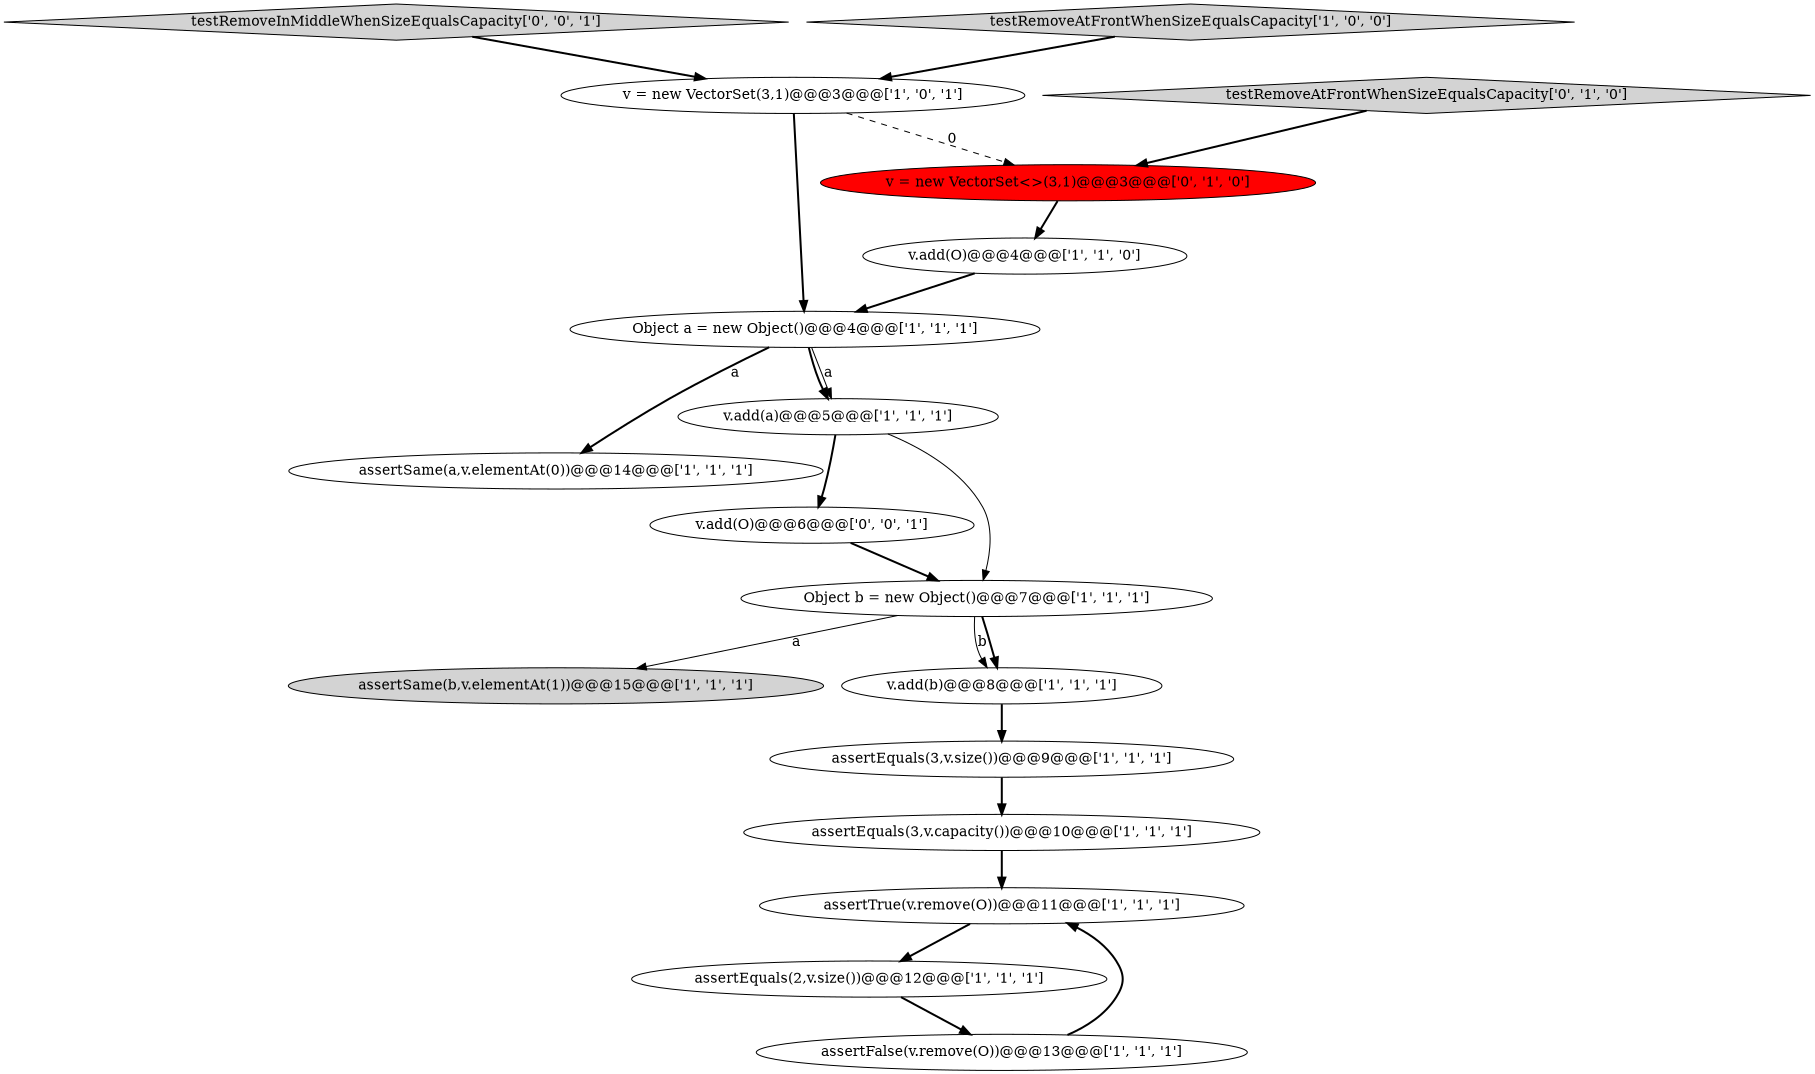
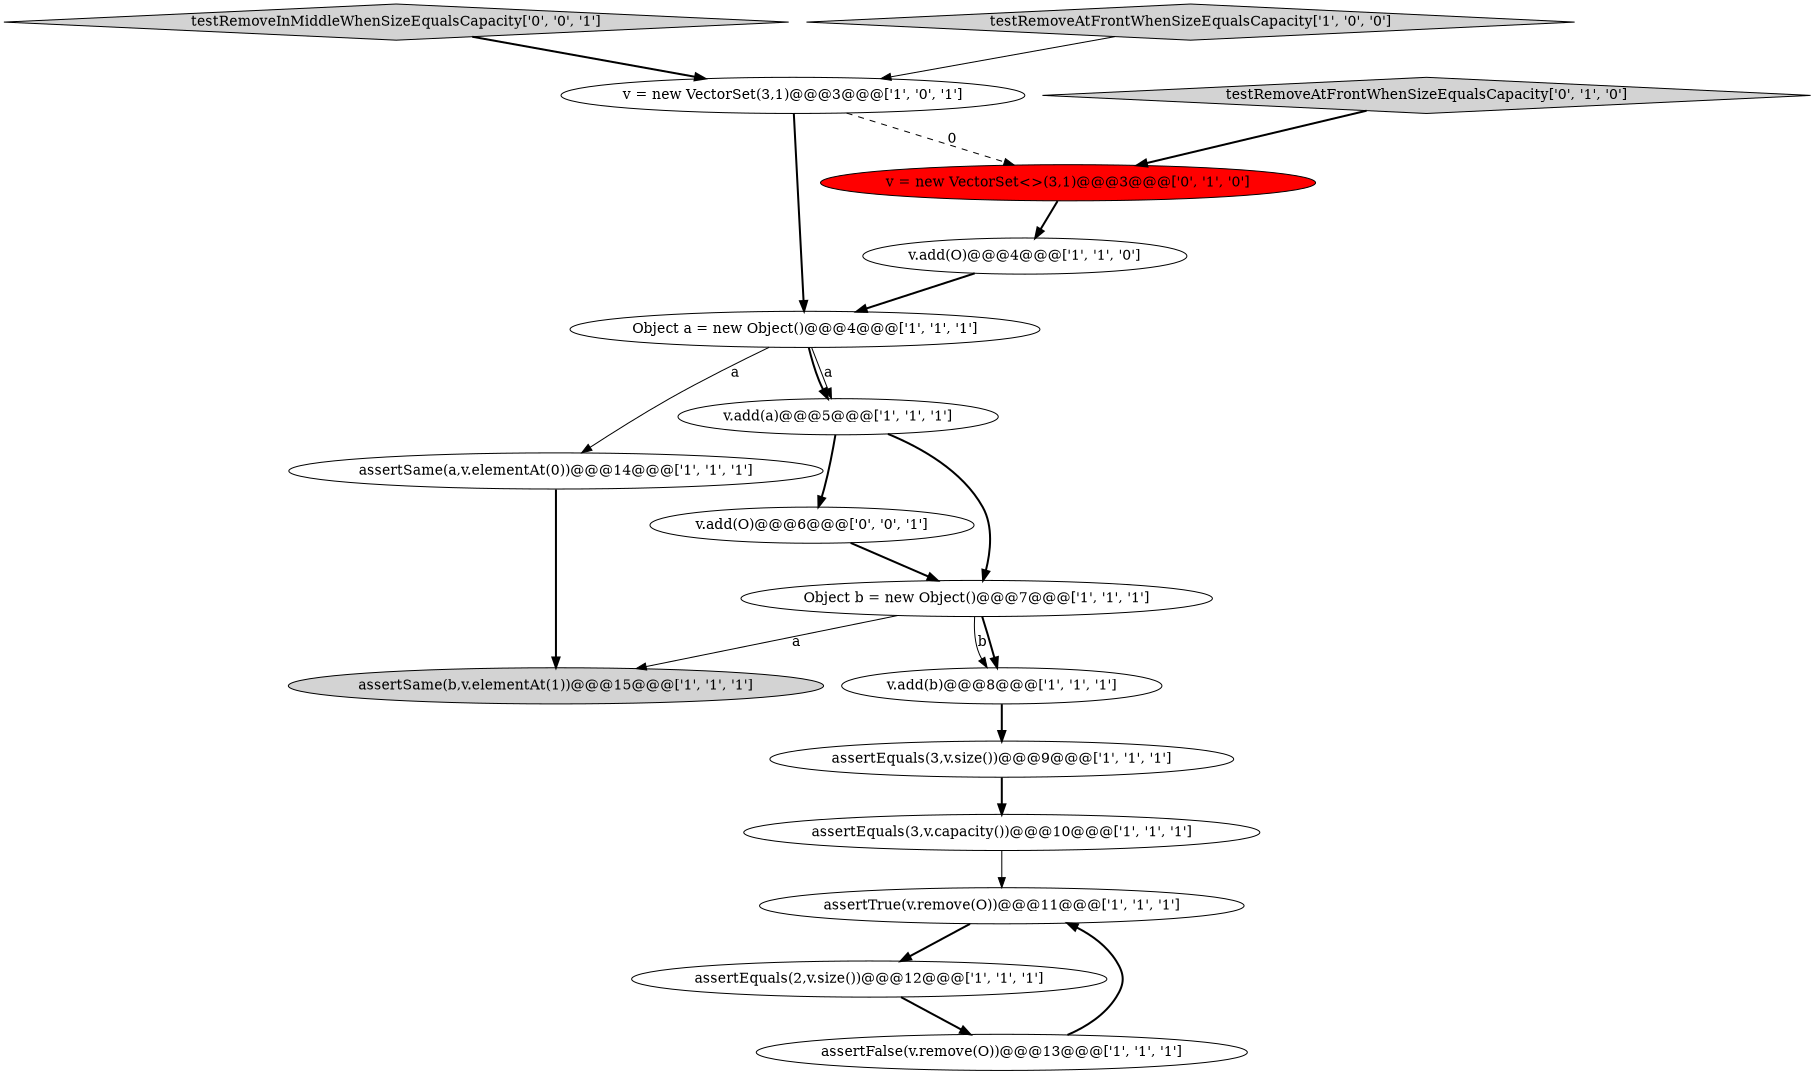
(1003, 57) -> (1003, 57)
(678, 394) -> (678, 394)
(966, 484) -> (966, 484)
none -> (556, 573)
(1002, 864) -> (1002, 864)
